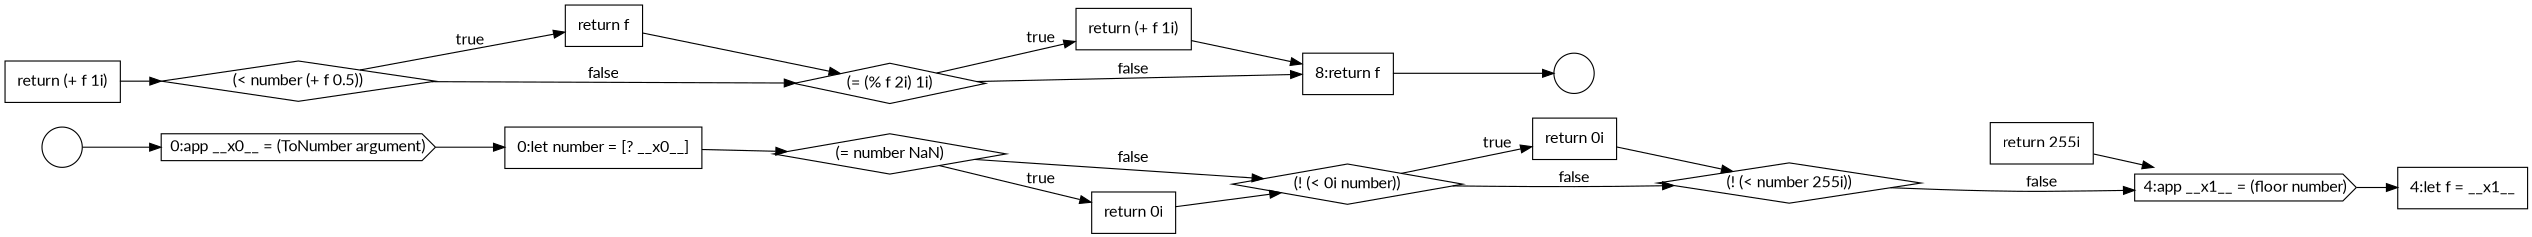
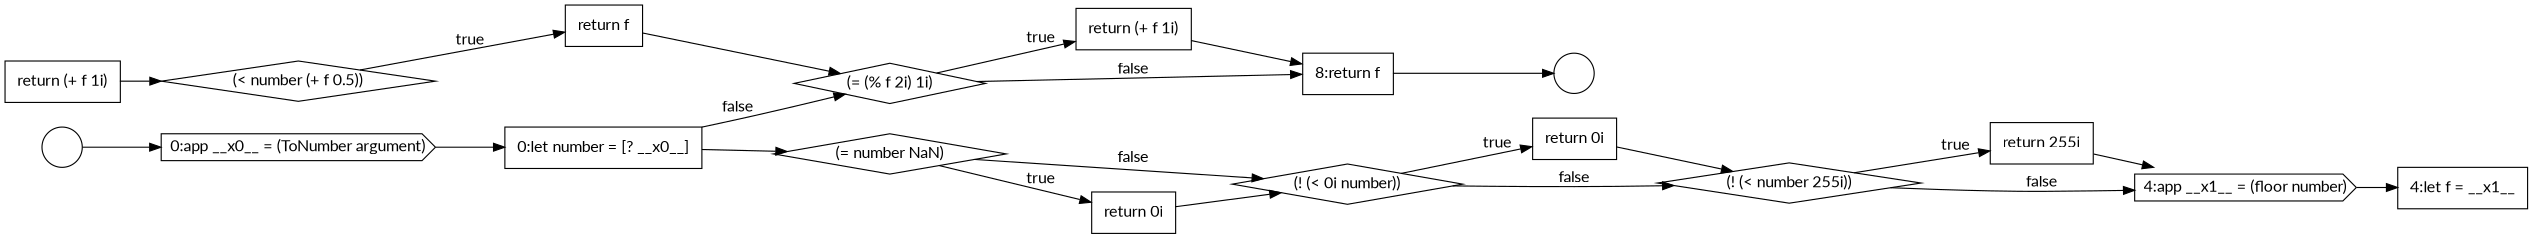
(608, 82) -> (768, 112)
none -> (1916, 163)
